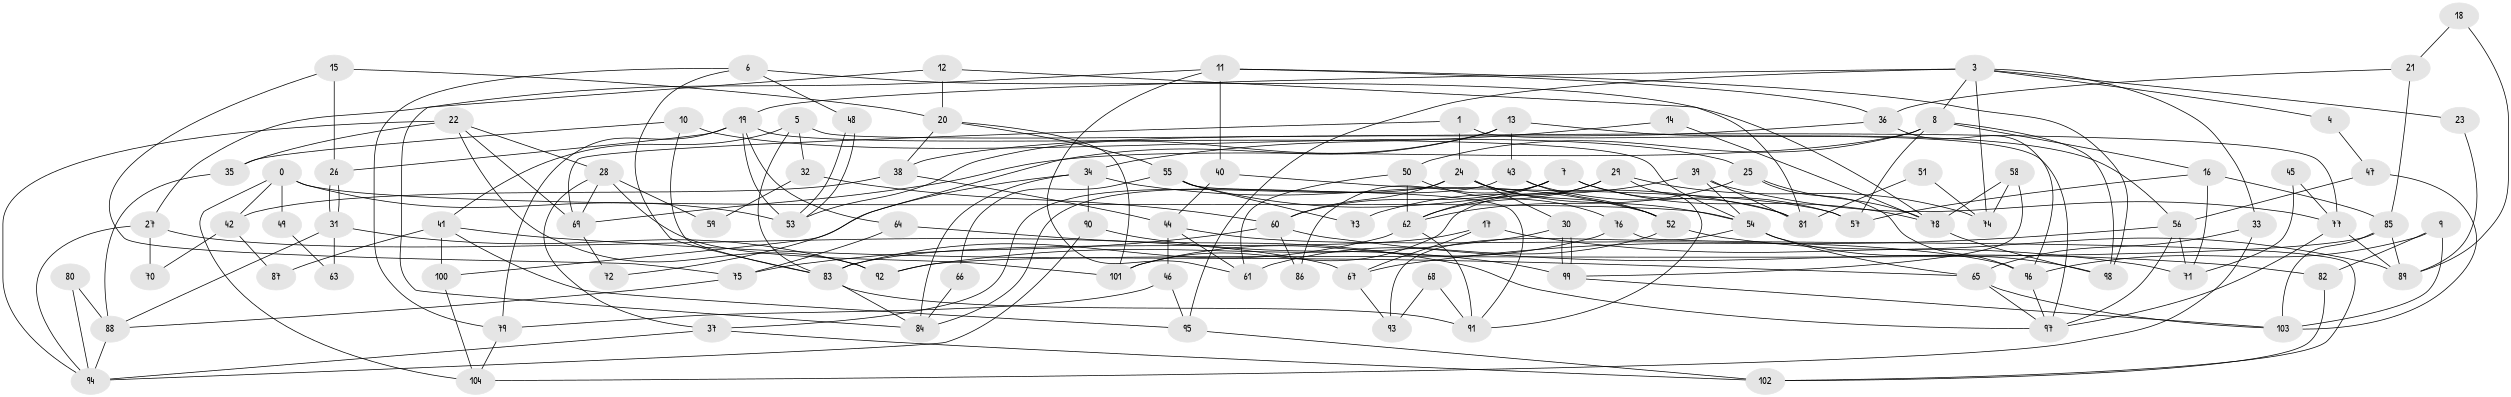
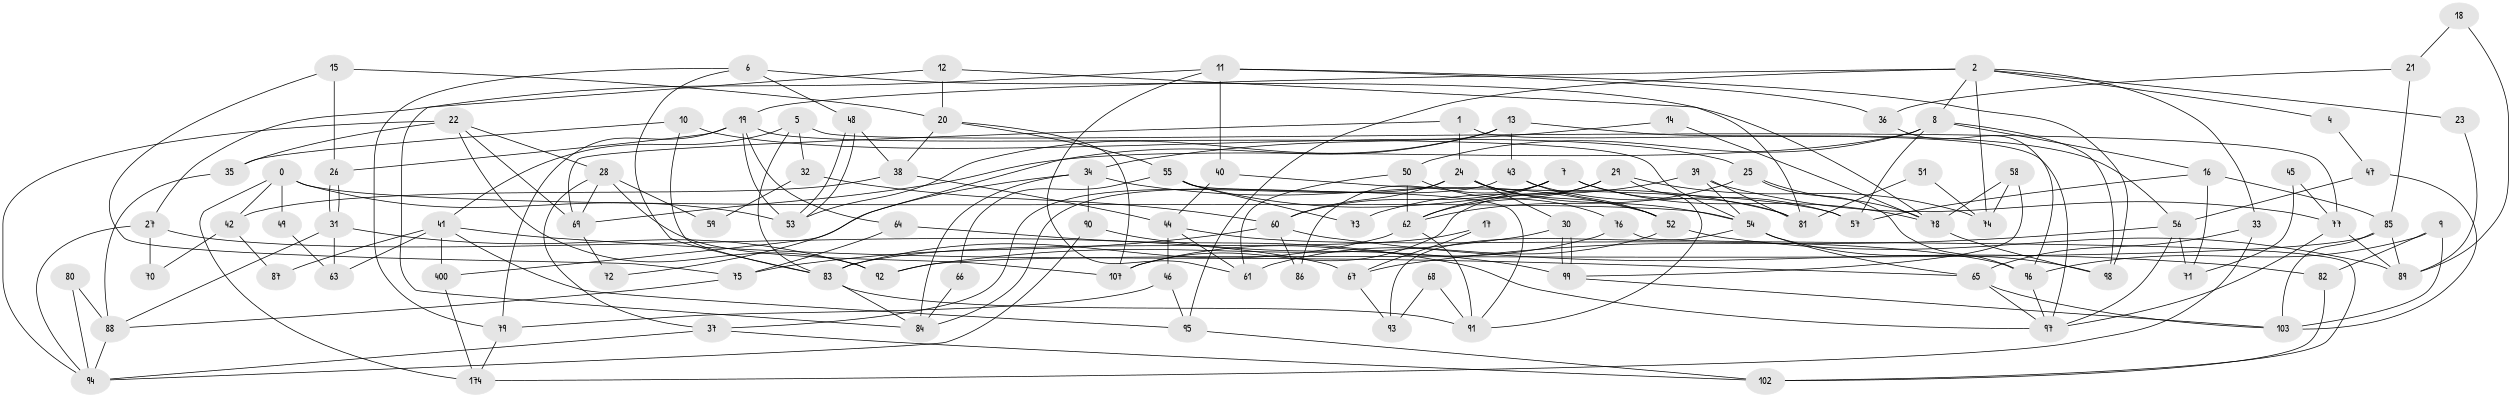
(1975, 68) -> (1975, 68)
(1388, 136) -> (880, 152)
none -> (388, 251)
(1804, 252) -> none
(442, 277) -> (442, 277)
(1116, 277) -> (1116, 277)
(476, 381) -> (476, 381)
